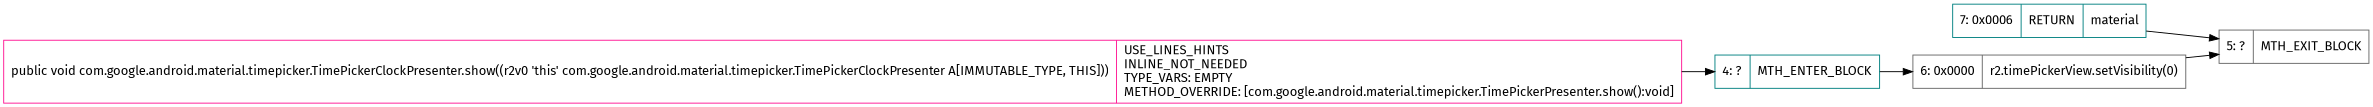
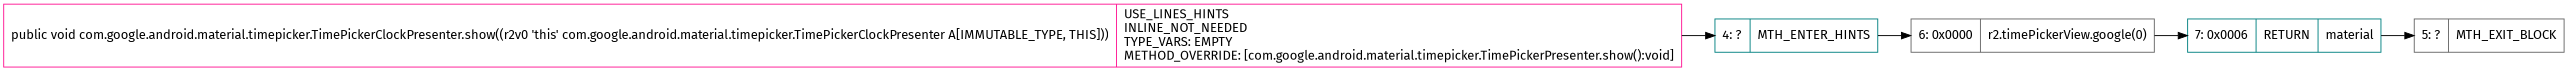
(2198, 57) -> (2166, 36)
(1815, 71) -> (1814, 35)
(2084, 71) -> (2067, 35)
